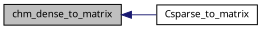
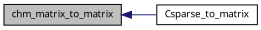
(63, 15) -> (63, 15)
